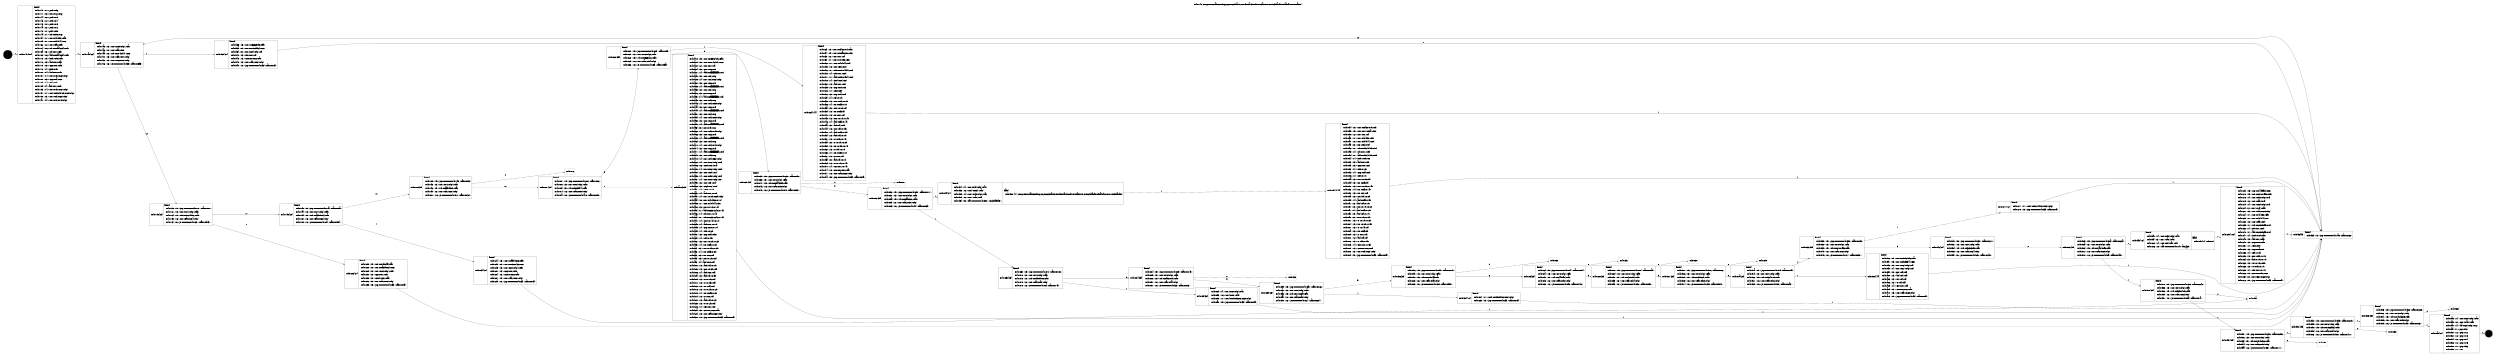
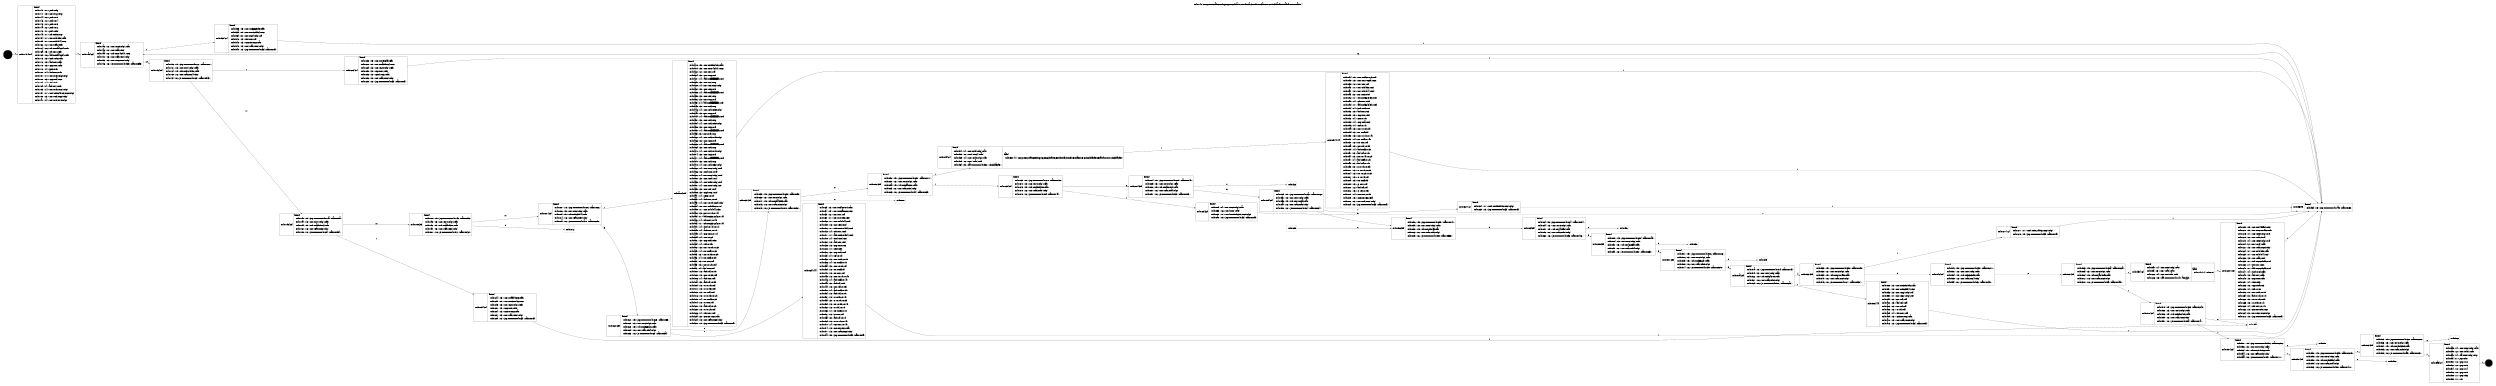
(1502, 267) -> (1343, 228)
